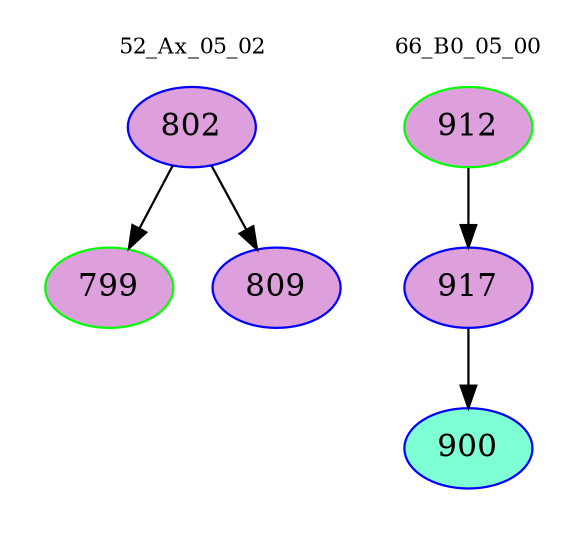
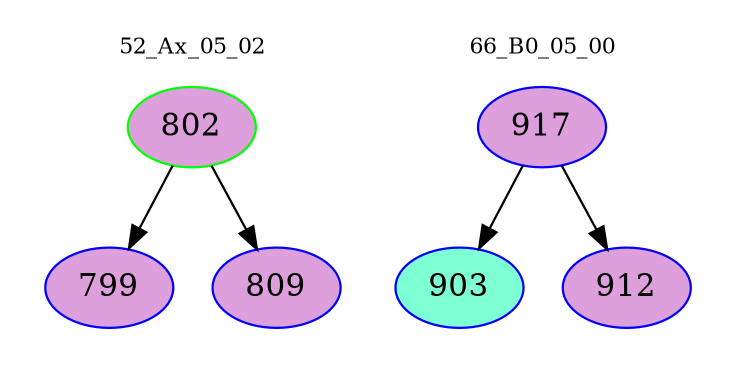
(192, 127) -> (192, 127)
(468, 127) -> (627, 288)
(468, 197) -> (579, 197)
(109, 288) -> (109, 288)
(468, 448) -> (459, 288)
